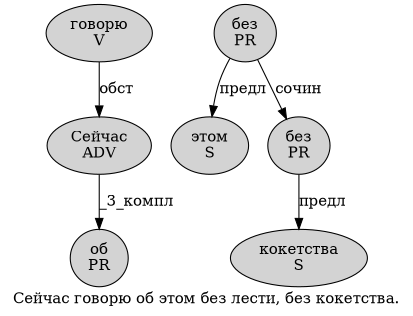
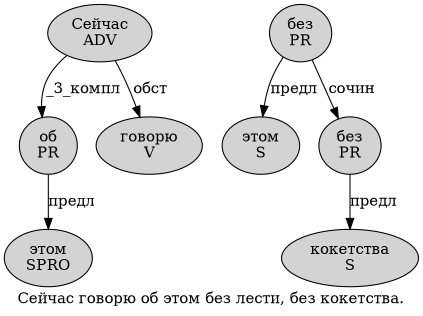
(99, 84) -> (127, 83)
none -> (48, 258)
